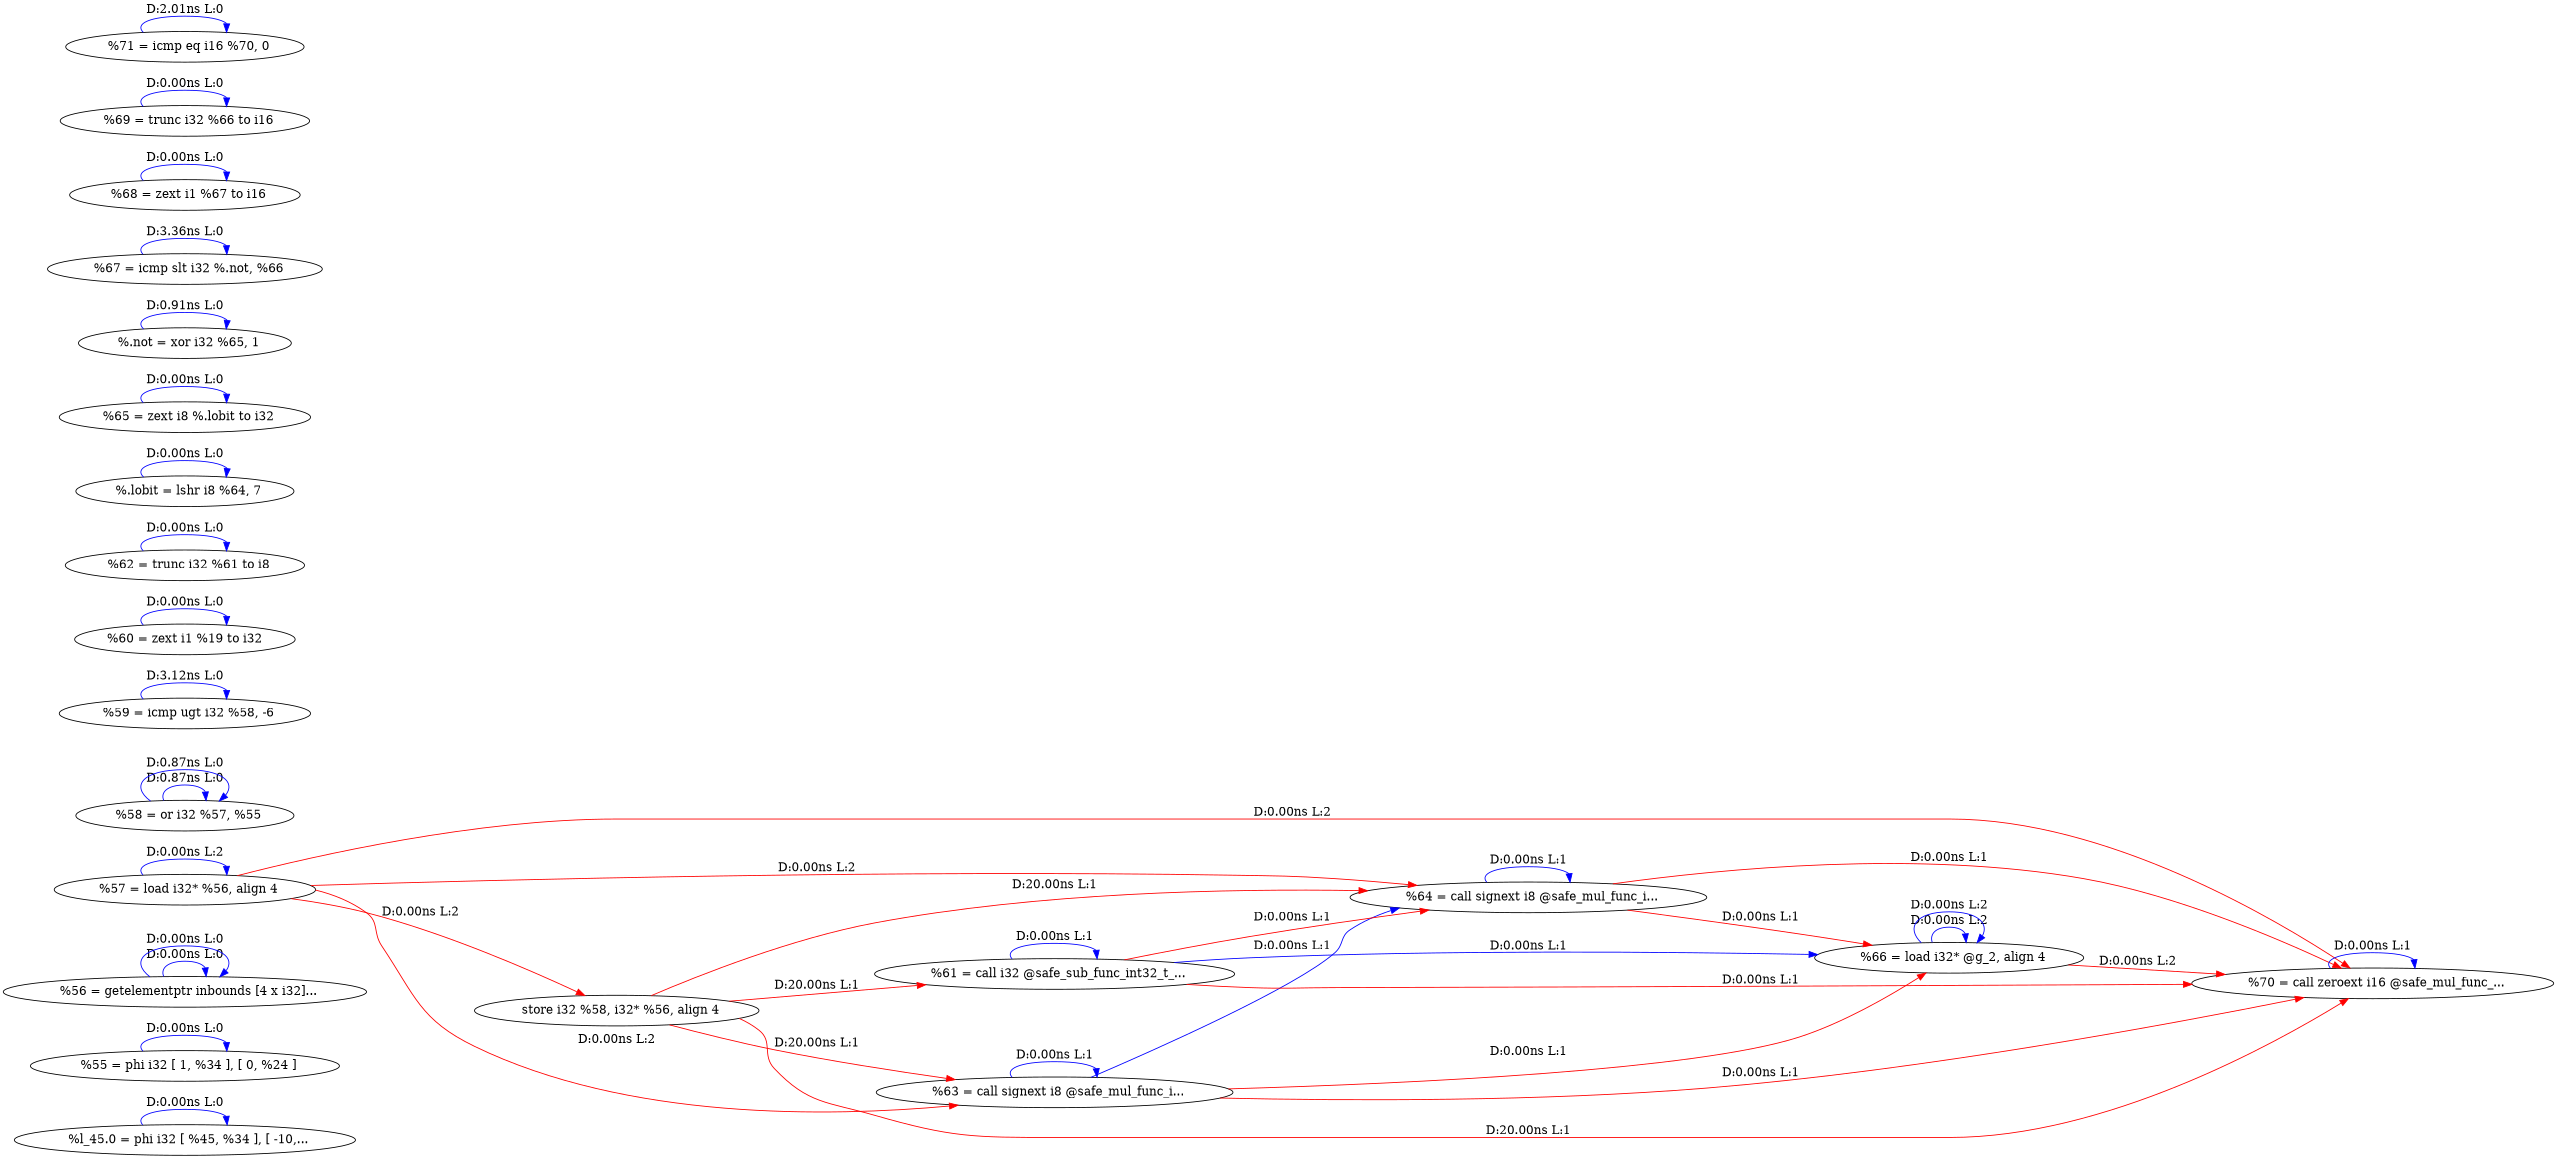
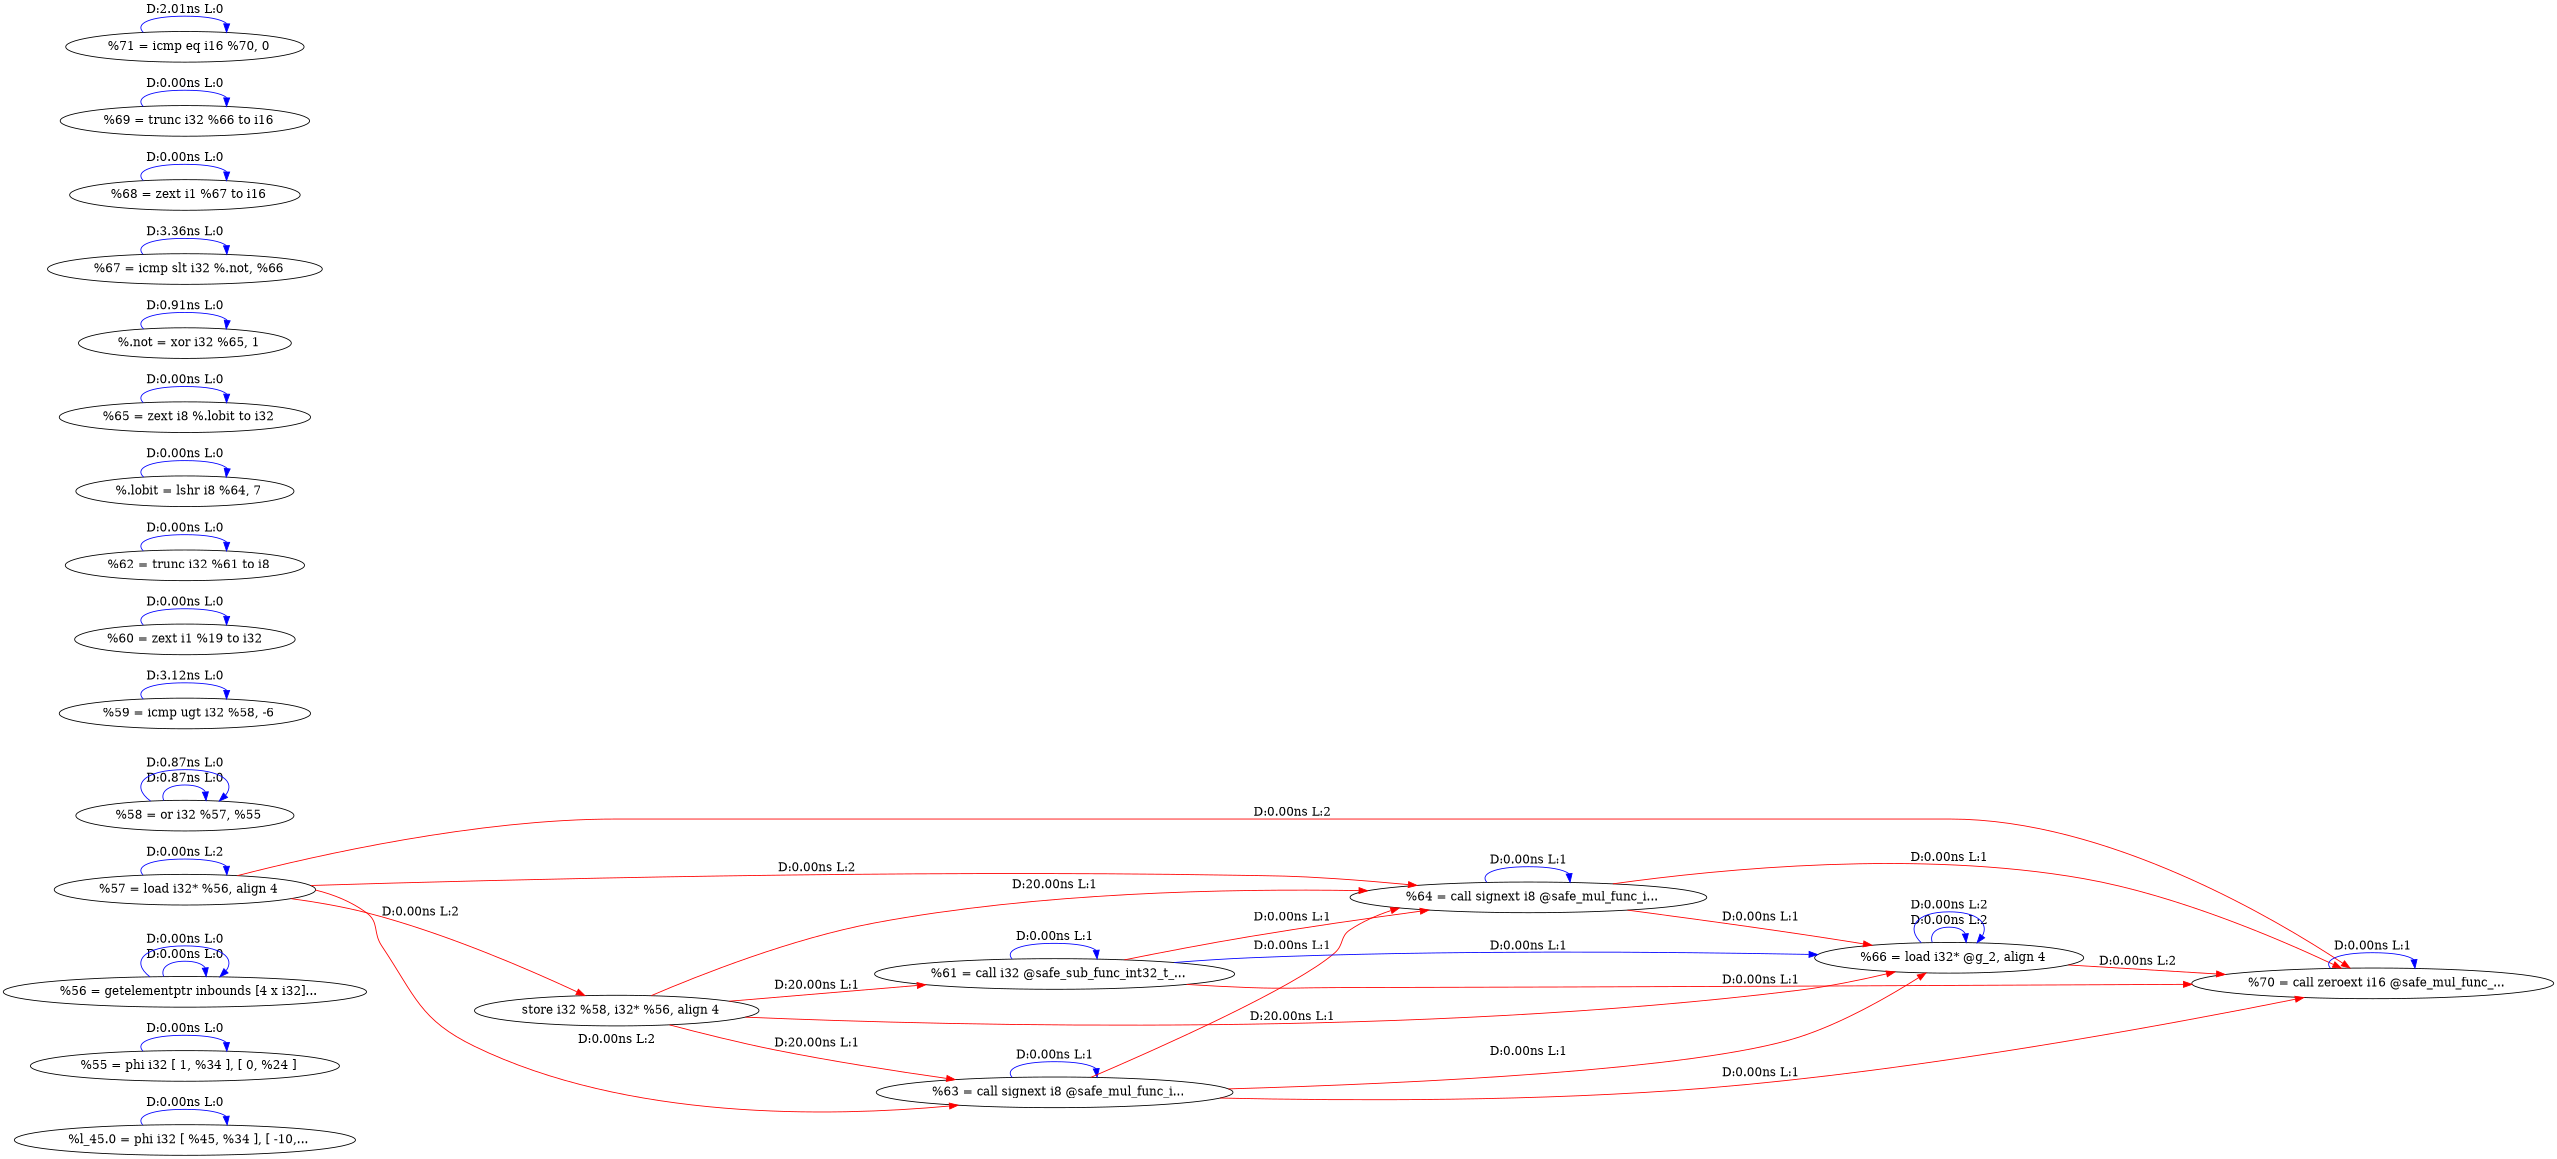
(1249, 1004) -> (1249, 1004)
(1531, 1137) -> (1317, 1023)
